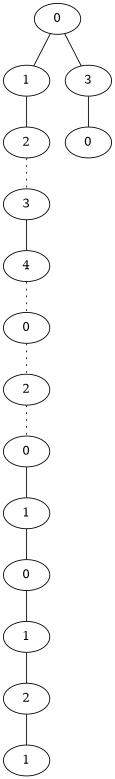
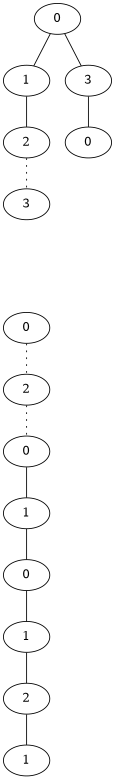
(27, 266) -> none
